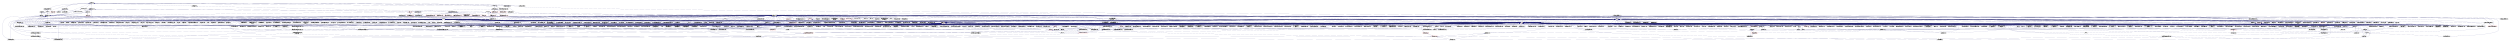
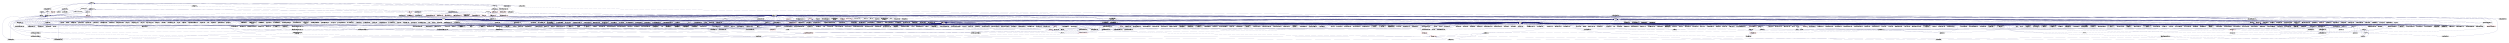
(1232, 26) -> (1232, 26)
